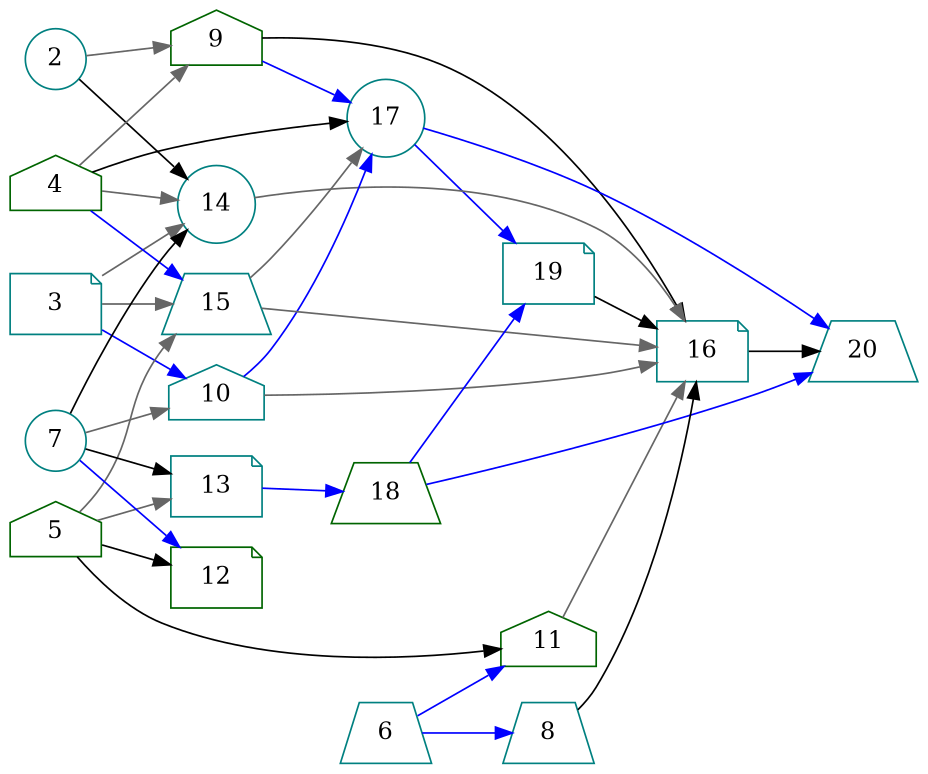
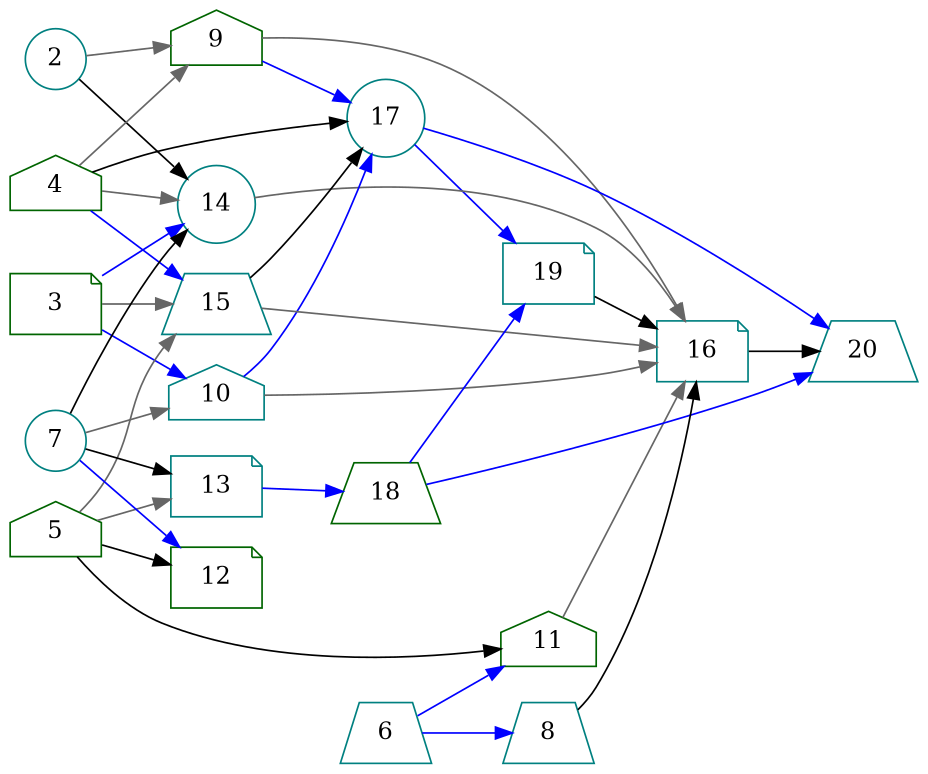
(510, 105) -> (510, 105)
(303, 222) -> (303, 222)
(132, 257) -> (132, 257)
(56, 304) -> (56, 304)
